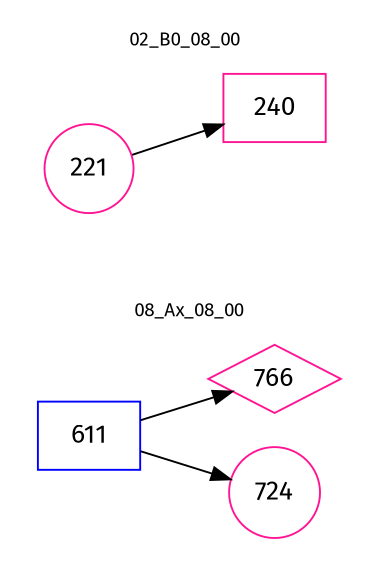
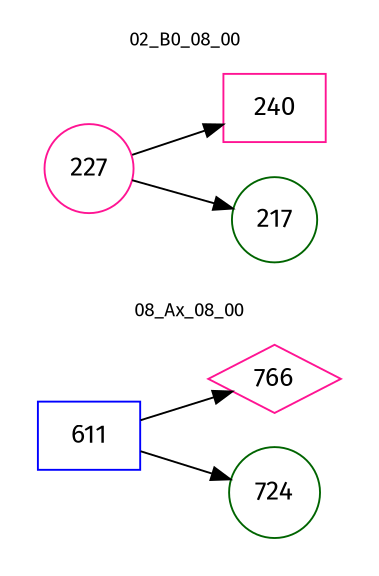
(89, 169) -> (89, 169)
none -> (275, 220)
(275, 493) -> (275, 493)
